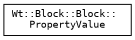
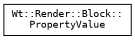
(68, 20) -> (68, 20)
